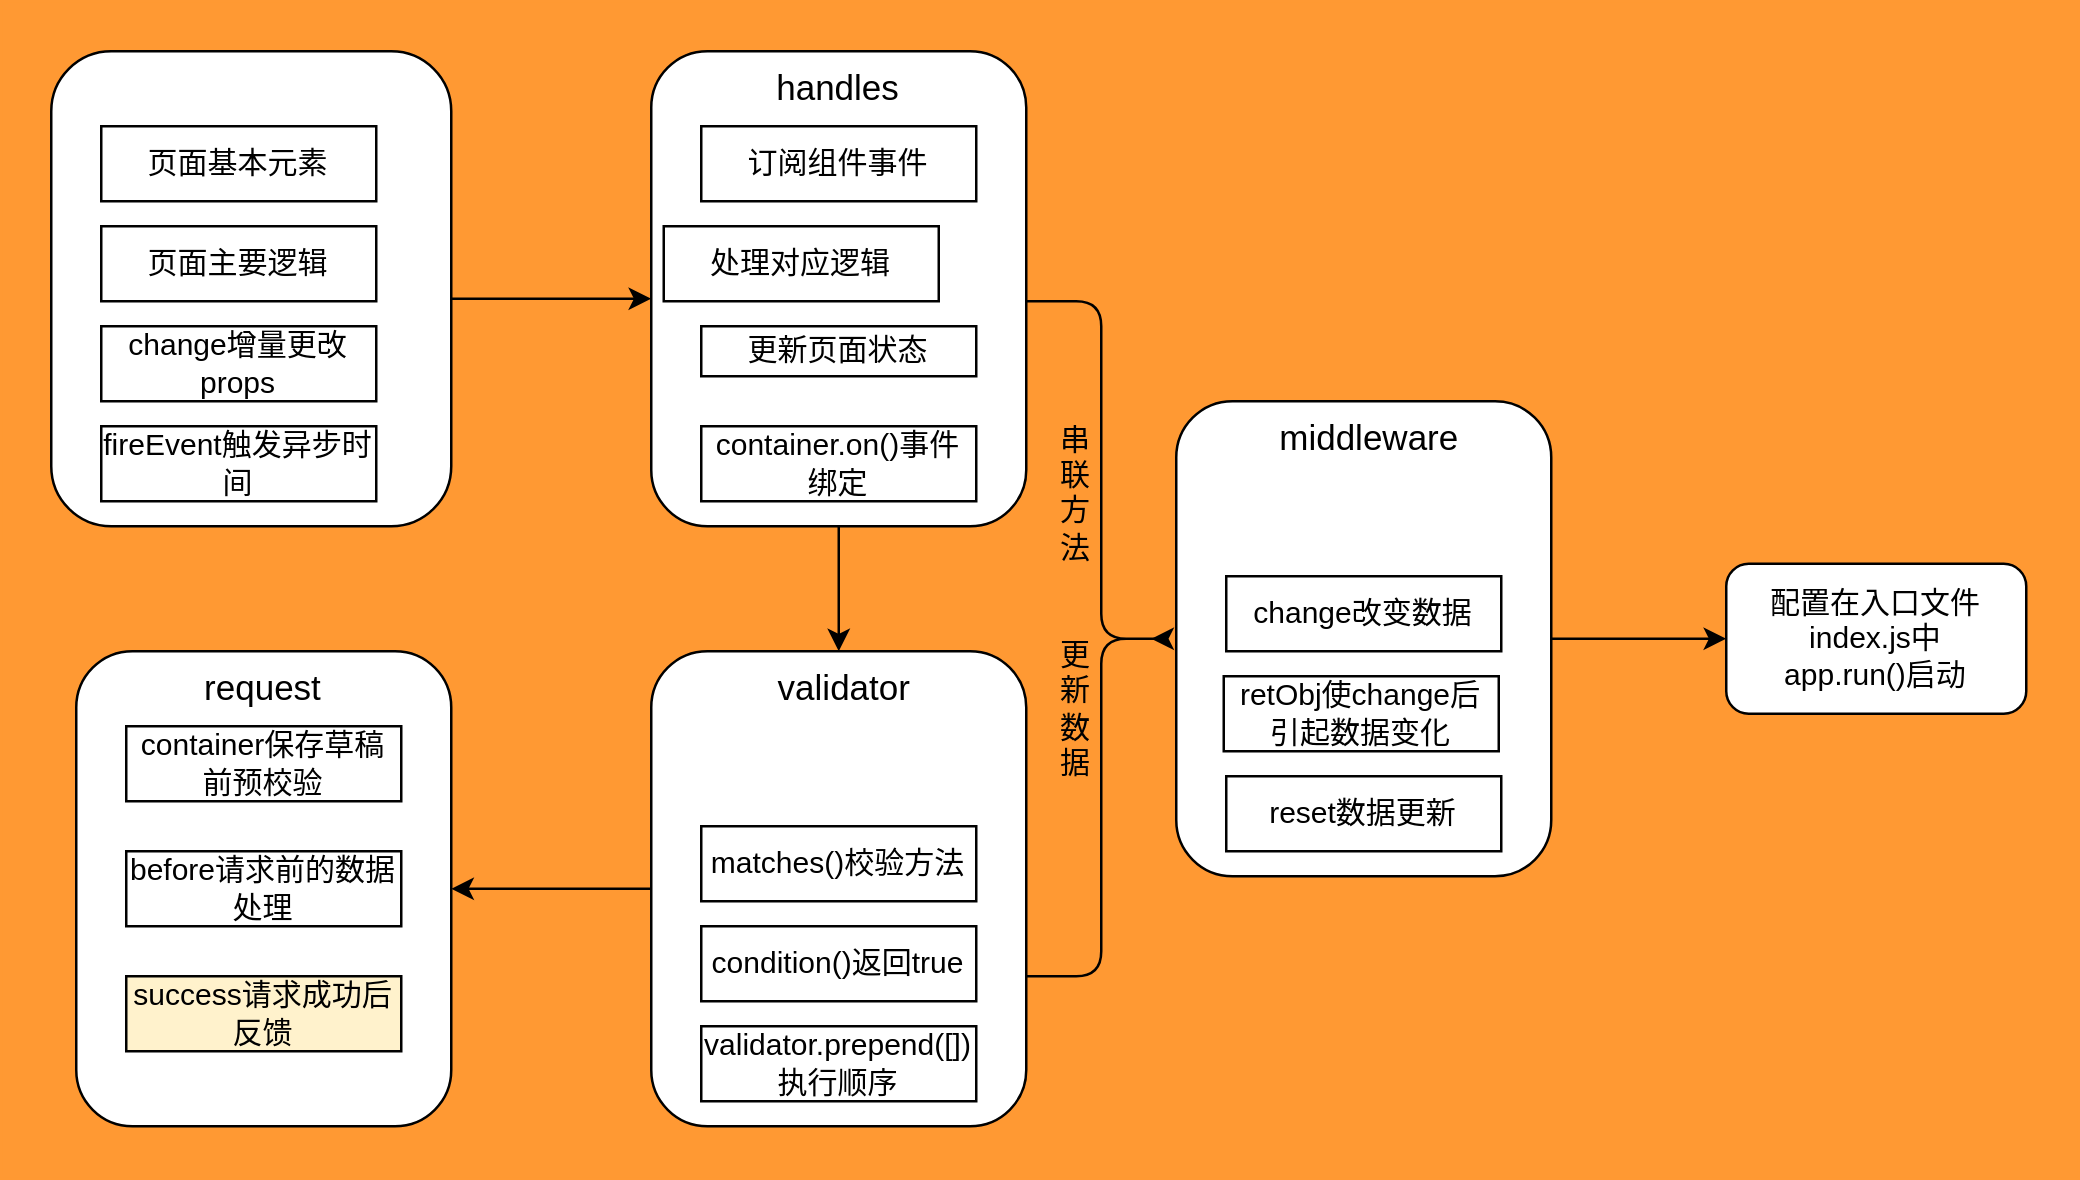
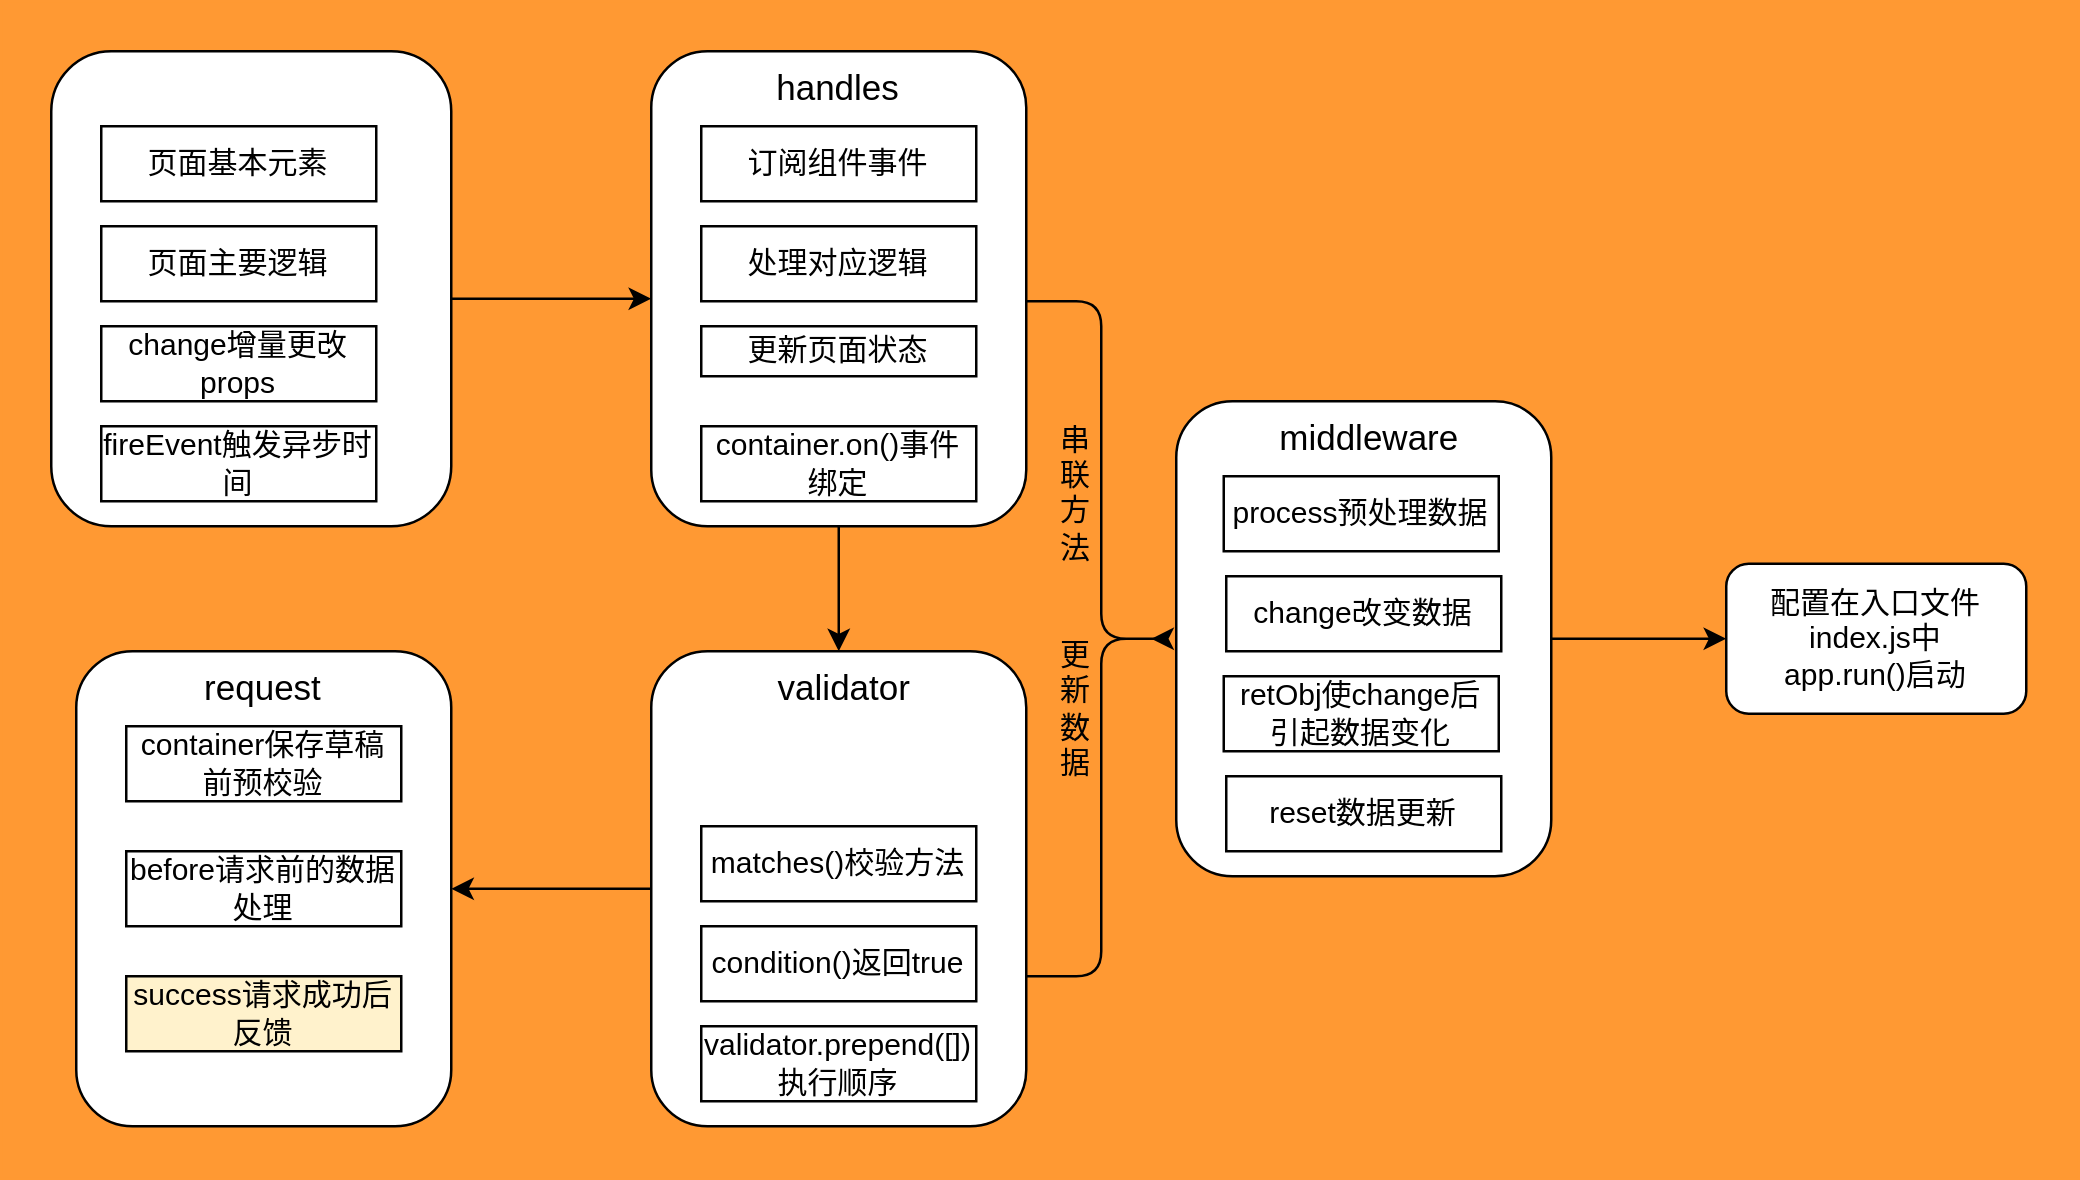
(801, 264) -> (839, 264)
none -> (1361, 514)
